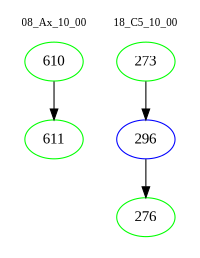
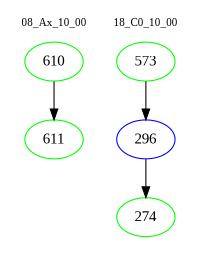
(146, 23) -> (146, 23)
(146, 62) -> (146, 62)
(146, 217) -> (146, 217)
